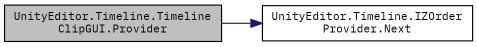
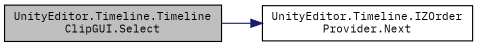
(113, 23) -> (113, 23)
